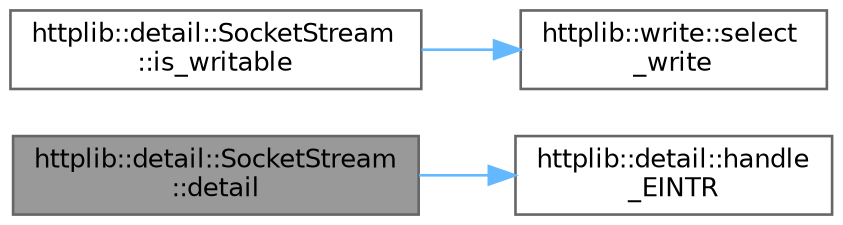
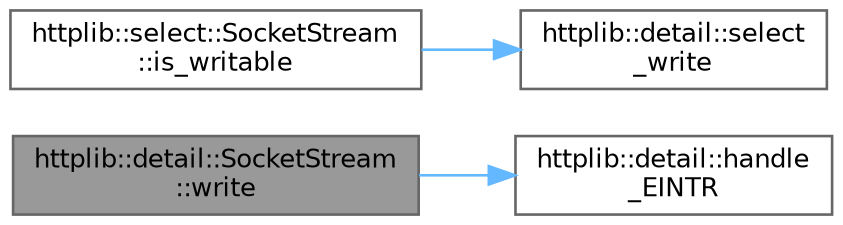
(216, 50) -> (216, 50)
(674, 50) -> (674, 50)
(216, 175) -> (216, 175)
